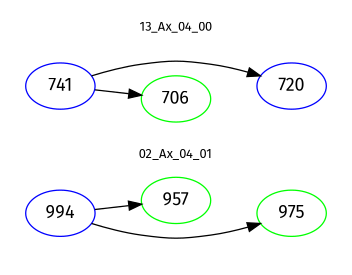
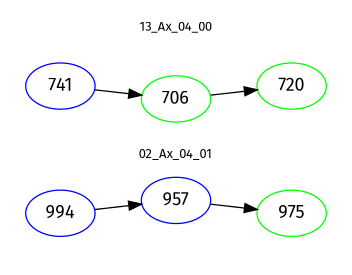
(170, 61) -> (227, 93)
(292, 86) -> (292, 86)
(176, 200) -> (176, 200)
(170, 238) -> (227, 206)
